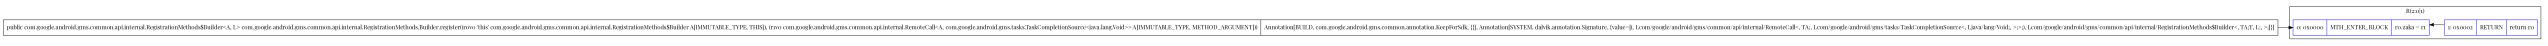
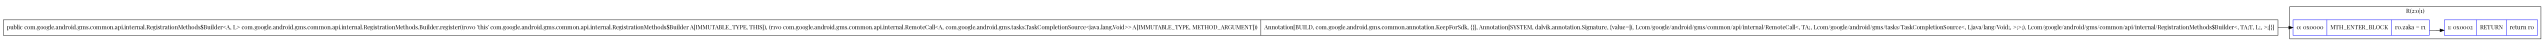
(2439, 25) -> (2435, 30)
